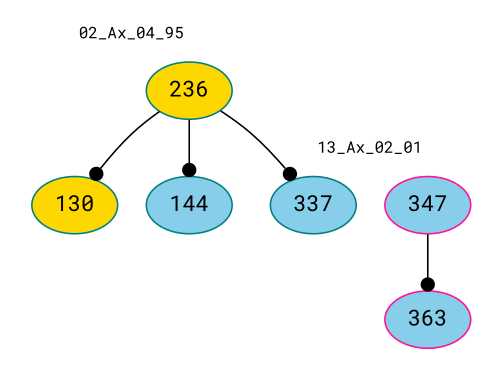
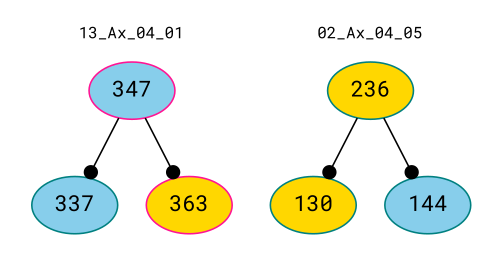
(132, 34) -> (371, 34)
(268, 149) -> (106, 142)
(371, 149) -> (132, 34)
(428, 320) -> (189, 205)
